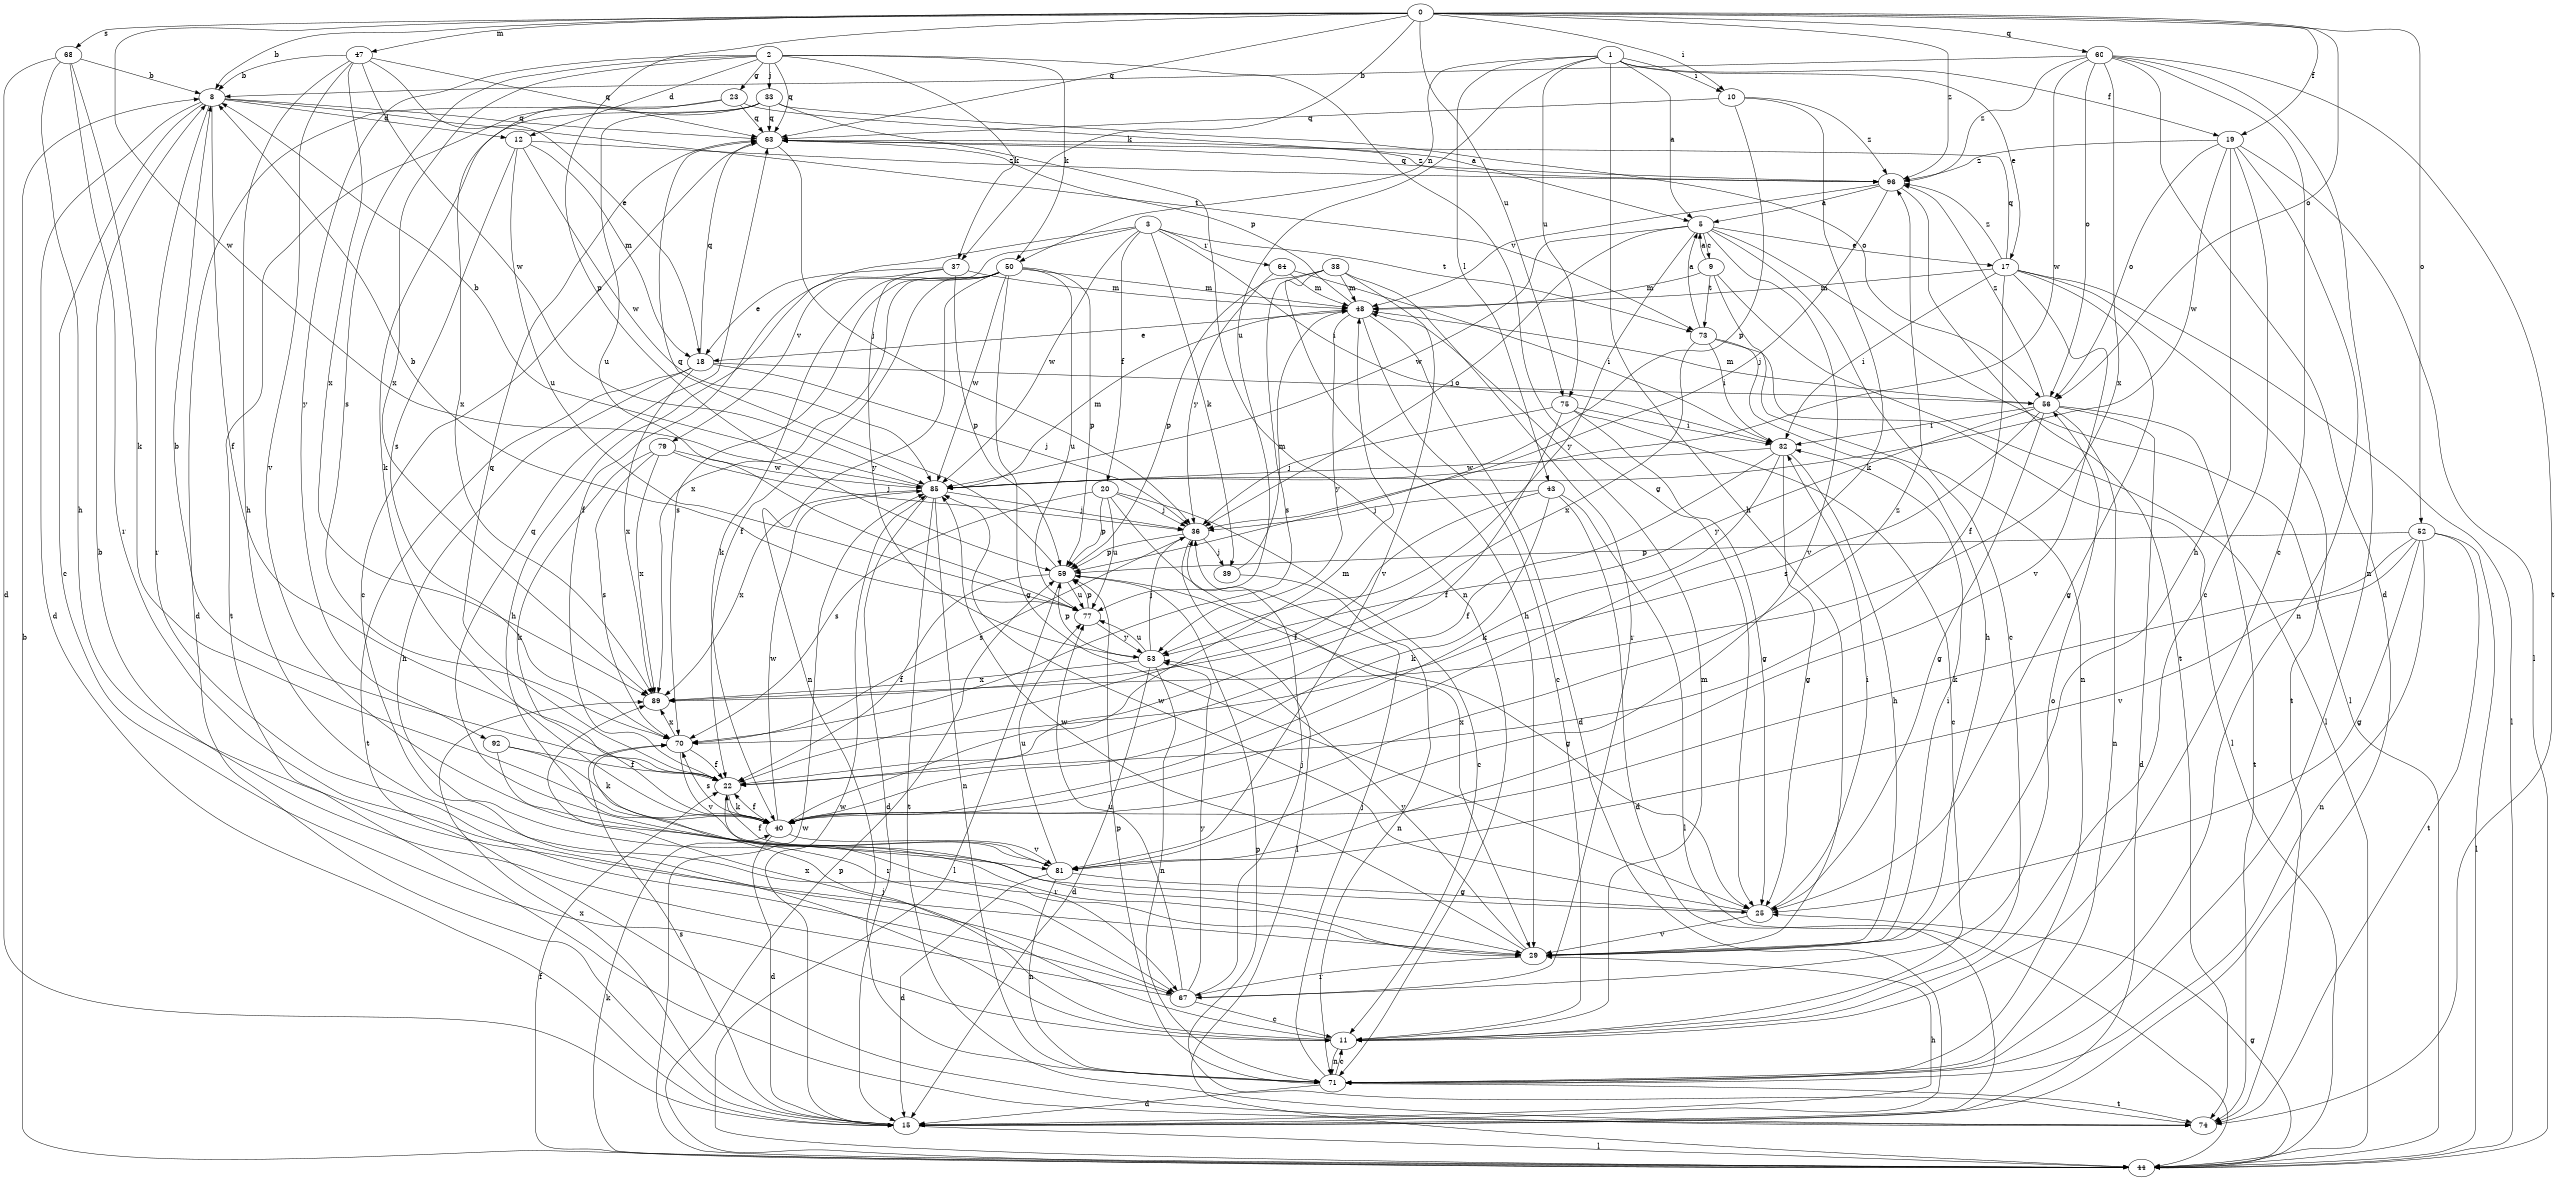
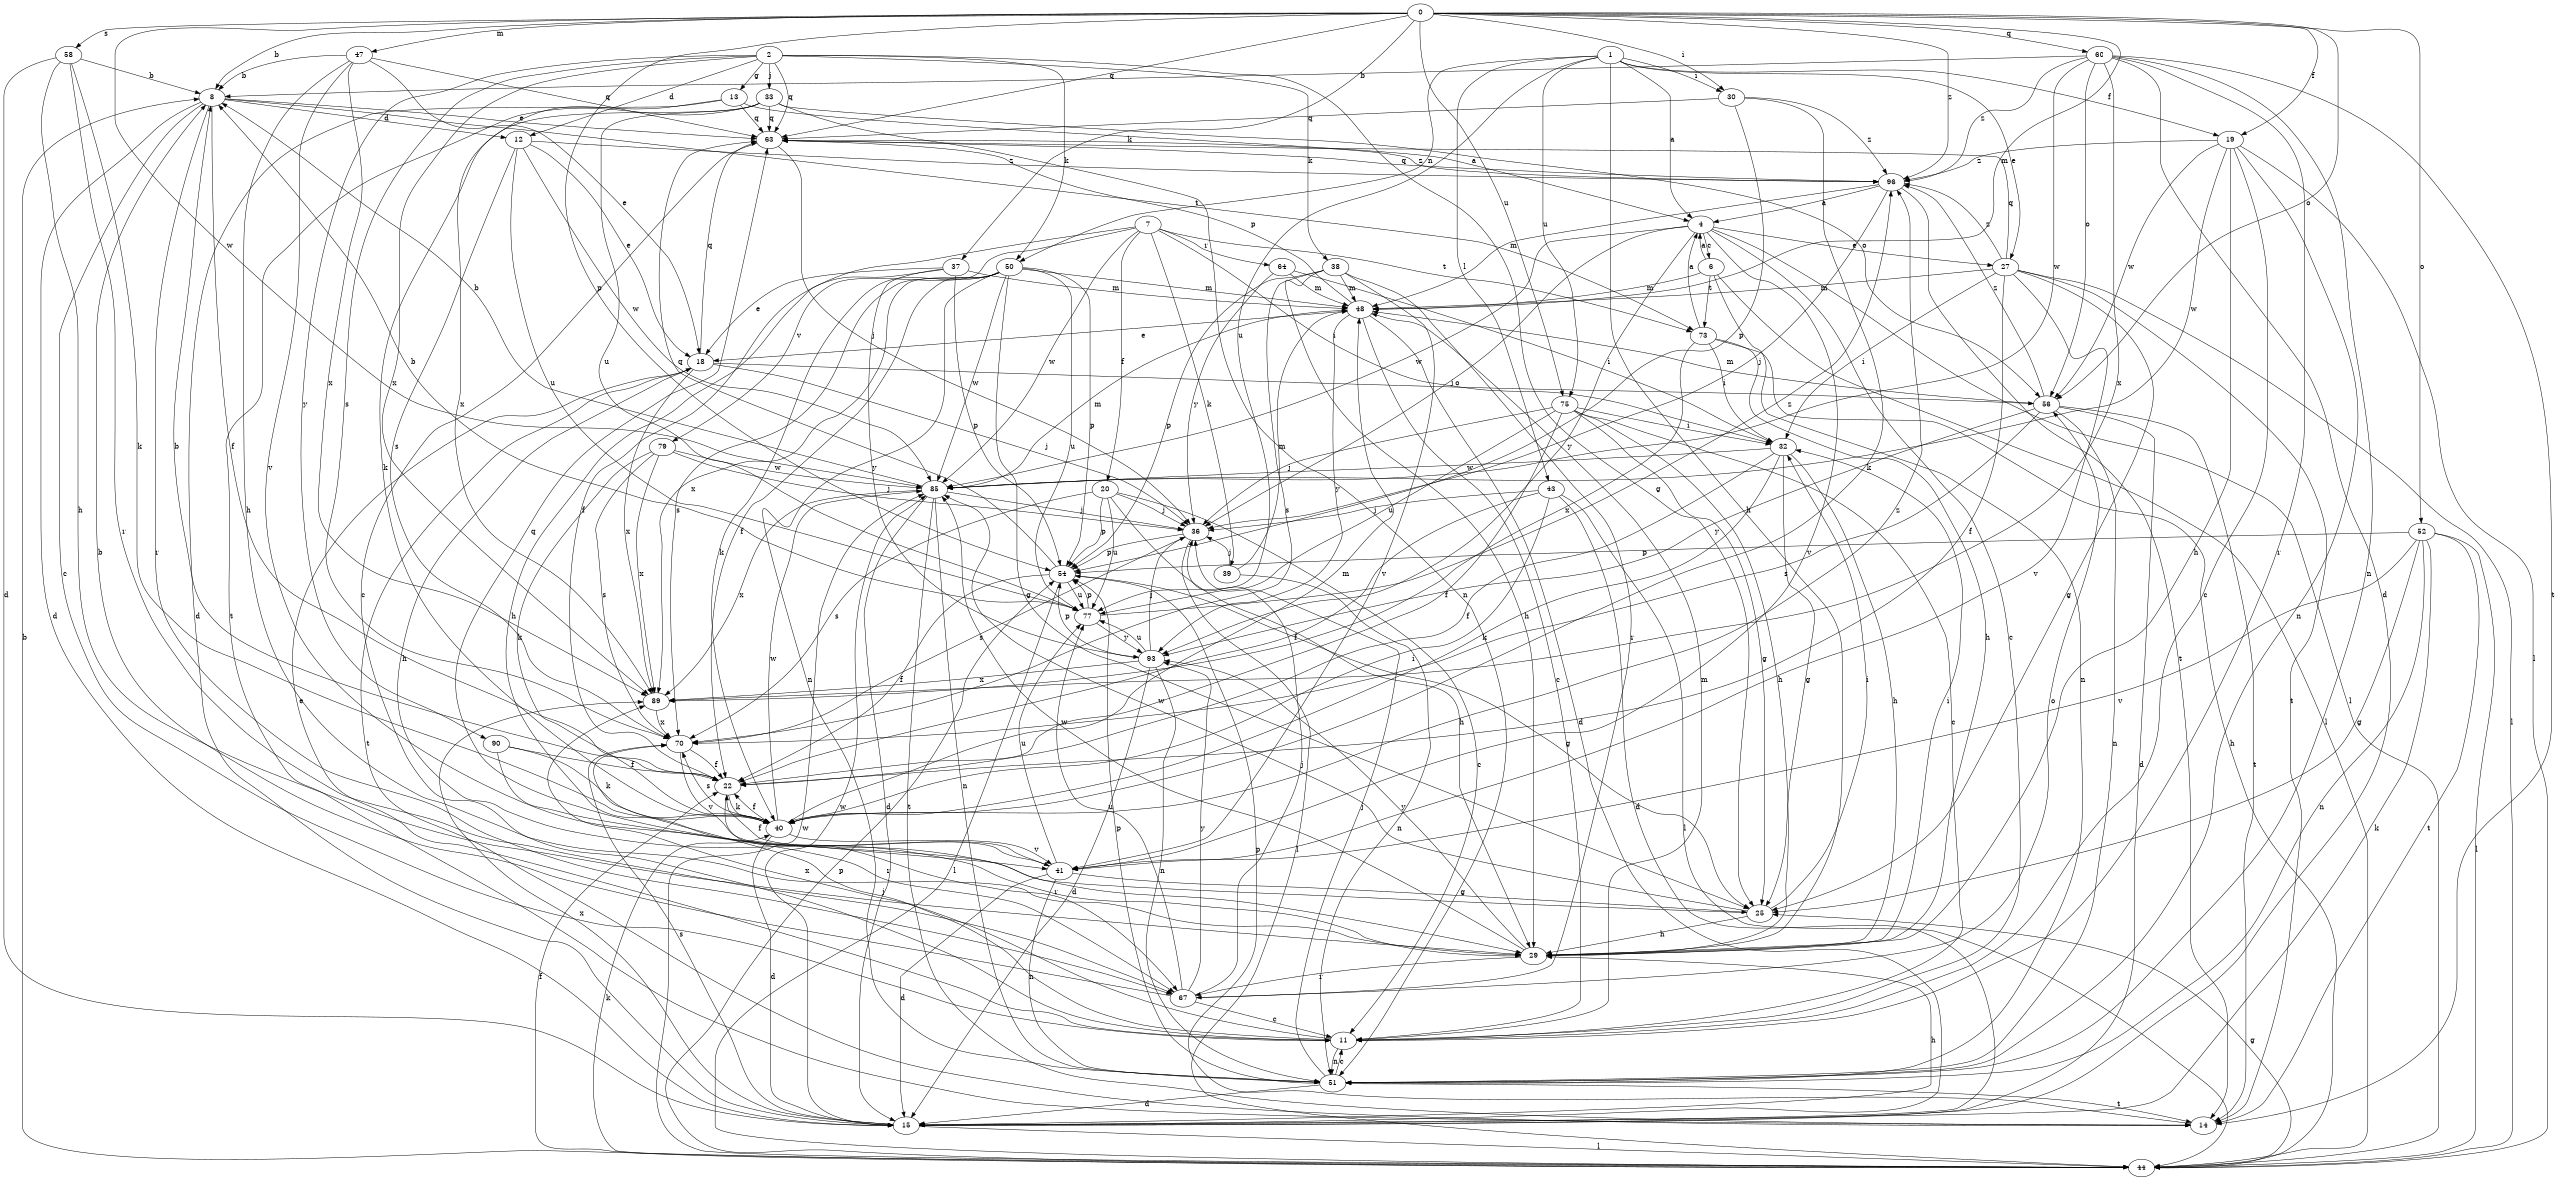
(69, 55) -> (69, 55)
(734, 98) -> (734, 98)
(1732, 98) -> (1732, 98)
(960, 108) -> (1112, 69)
none -> (2066, 110)
(522, 119) -> (522, 119)
(1148, 225) -> (1148, 225)
(1701, 225) -> (1701, 225)
(629, 246) -> (629, 246)
(1514, 246) -> (1514, 246)
(1711, 267) -> (1711, 267)
(2006, 267) -> (2006, 267)
(2131, 267) -> (2131, 267)
(574, 362) -> none
(1917, 425) -> none
(487, 474) -> none
none -> (1570, 515)
none -> (1338, 535)
(1213, 549) -> (1226, 548)
(2279, 553) -> (2279, 553)
(1062, 574) -> (1062, 574)
(1151, 659) -> (1151, 659)
(1414, 659) -> (1414, 659)
(1929, 675) -> none
(1462, 723) -> (1462, 723)
(669, 725) -> (659, 723)
none -> (1784, 738)
(496, 744) -> (496, 744)
(2233, 744) -> (2233, 744)
(1621, 769) -> (1959, 1114)
none -> (546, 867)
(1060, 871) -> (1060, 871)
(1662, 935) -> (1662, 935)
(1333, 1083) -> (1333, 1083)
(2204, 1126) -> (2204, 1126)
